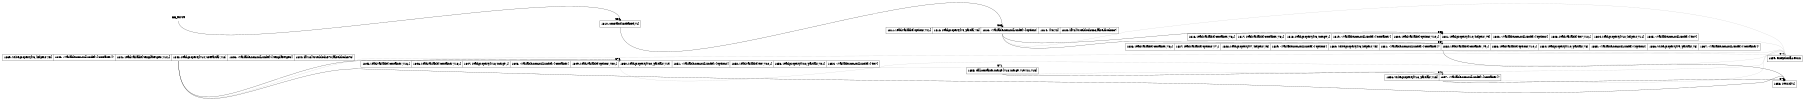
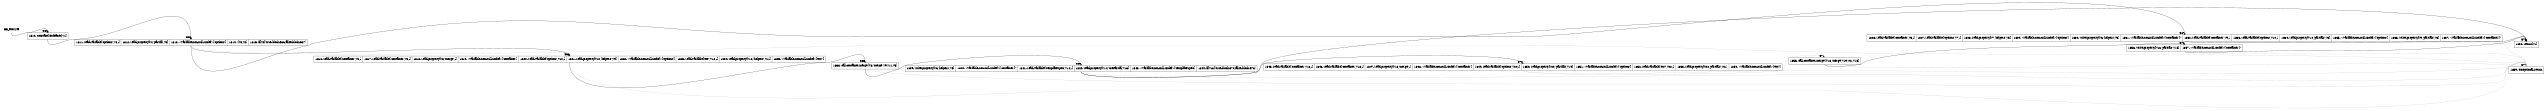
(178, 17) -> (12, 29)
none -> (865, 66)
